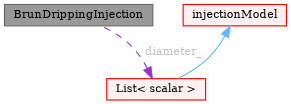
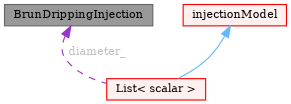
(128, 43) -> (74, 68)
